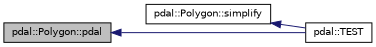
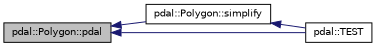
none -> (134, 23)
